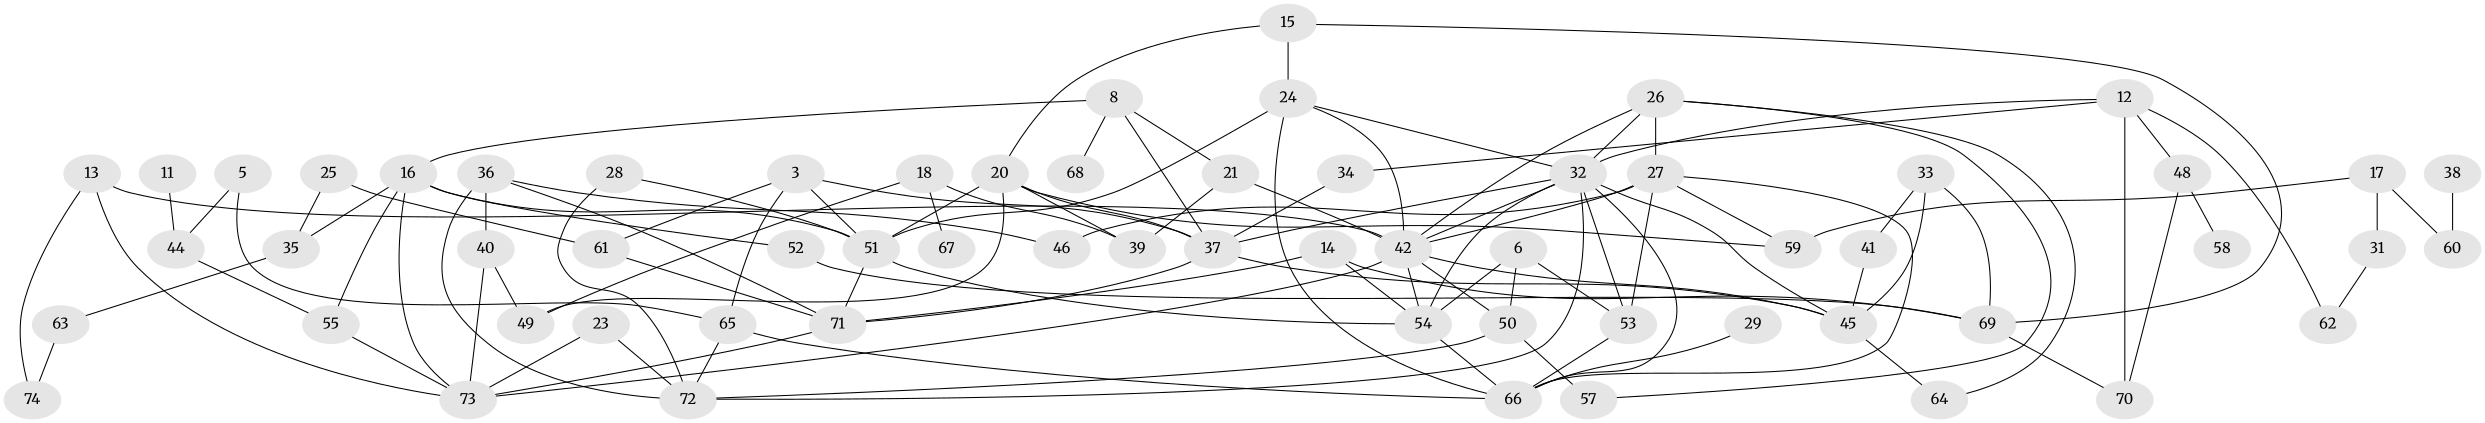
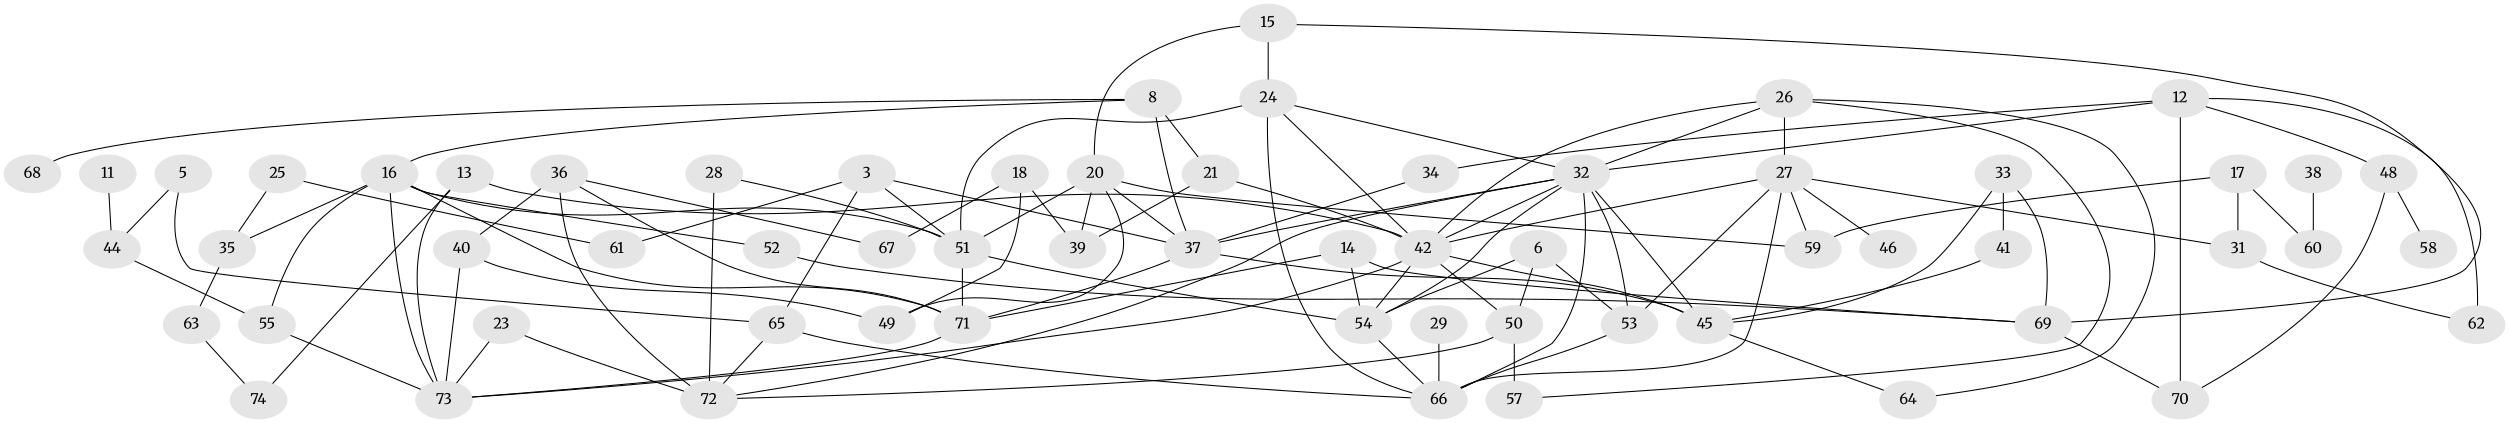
none -> (2011, 212)
(866, 216) -> (689, 203)
(720, 287) -> (654, 283)
